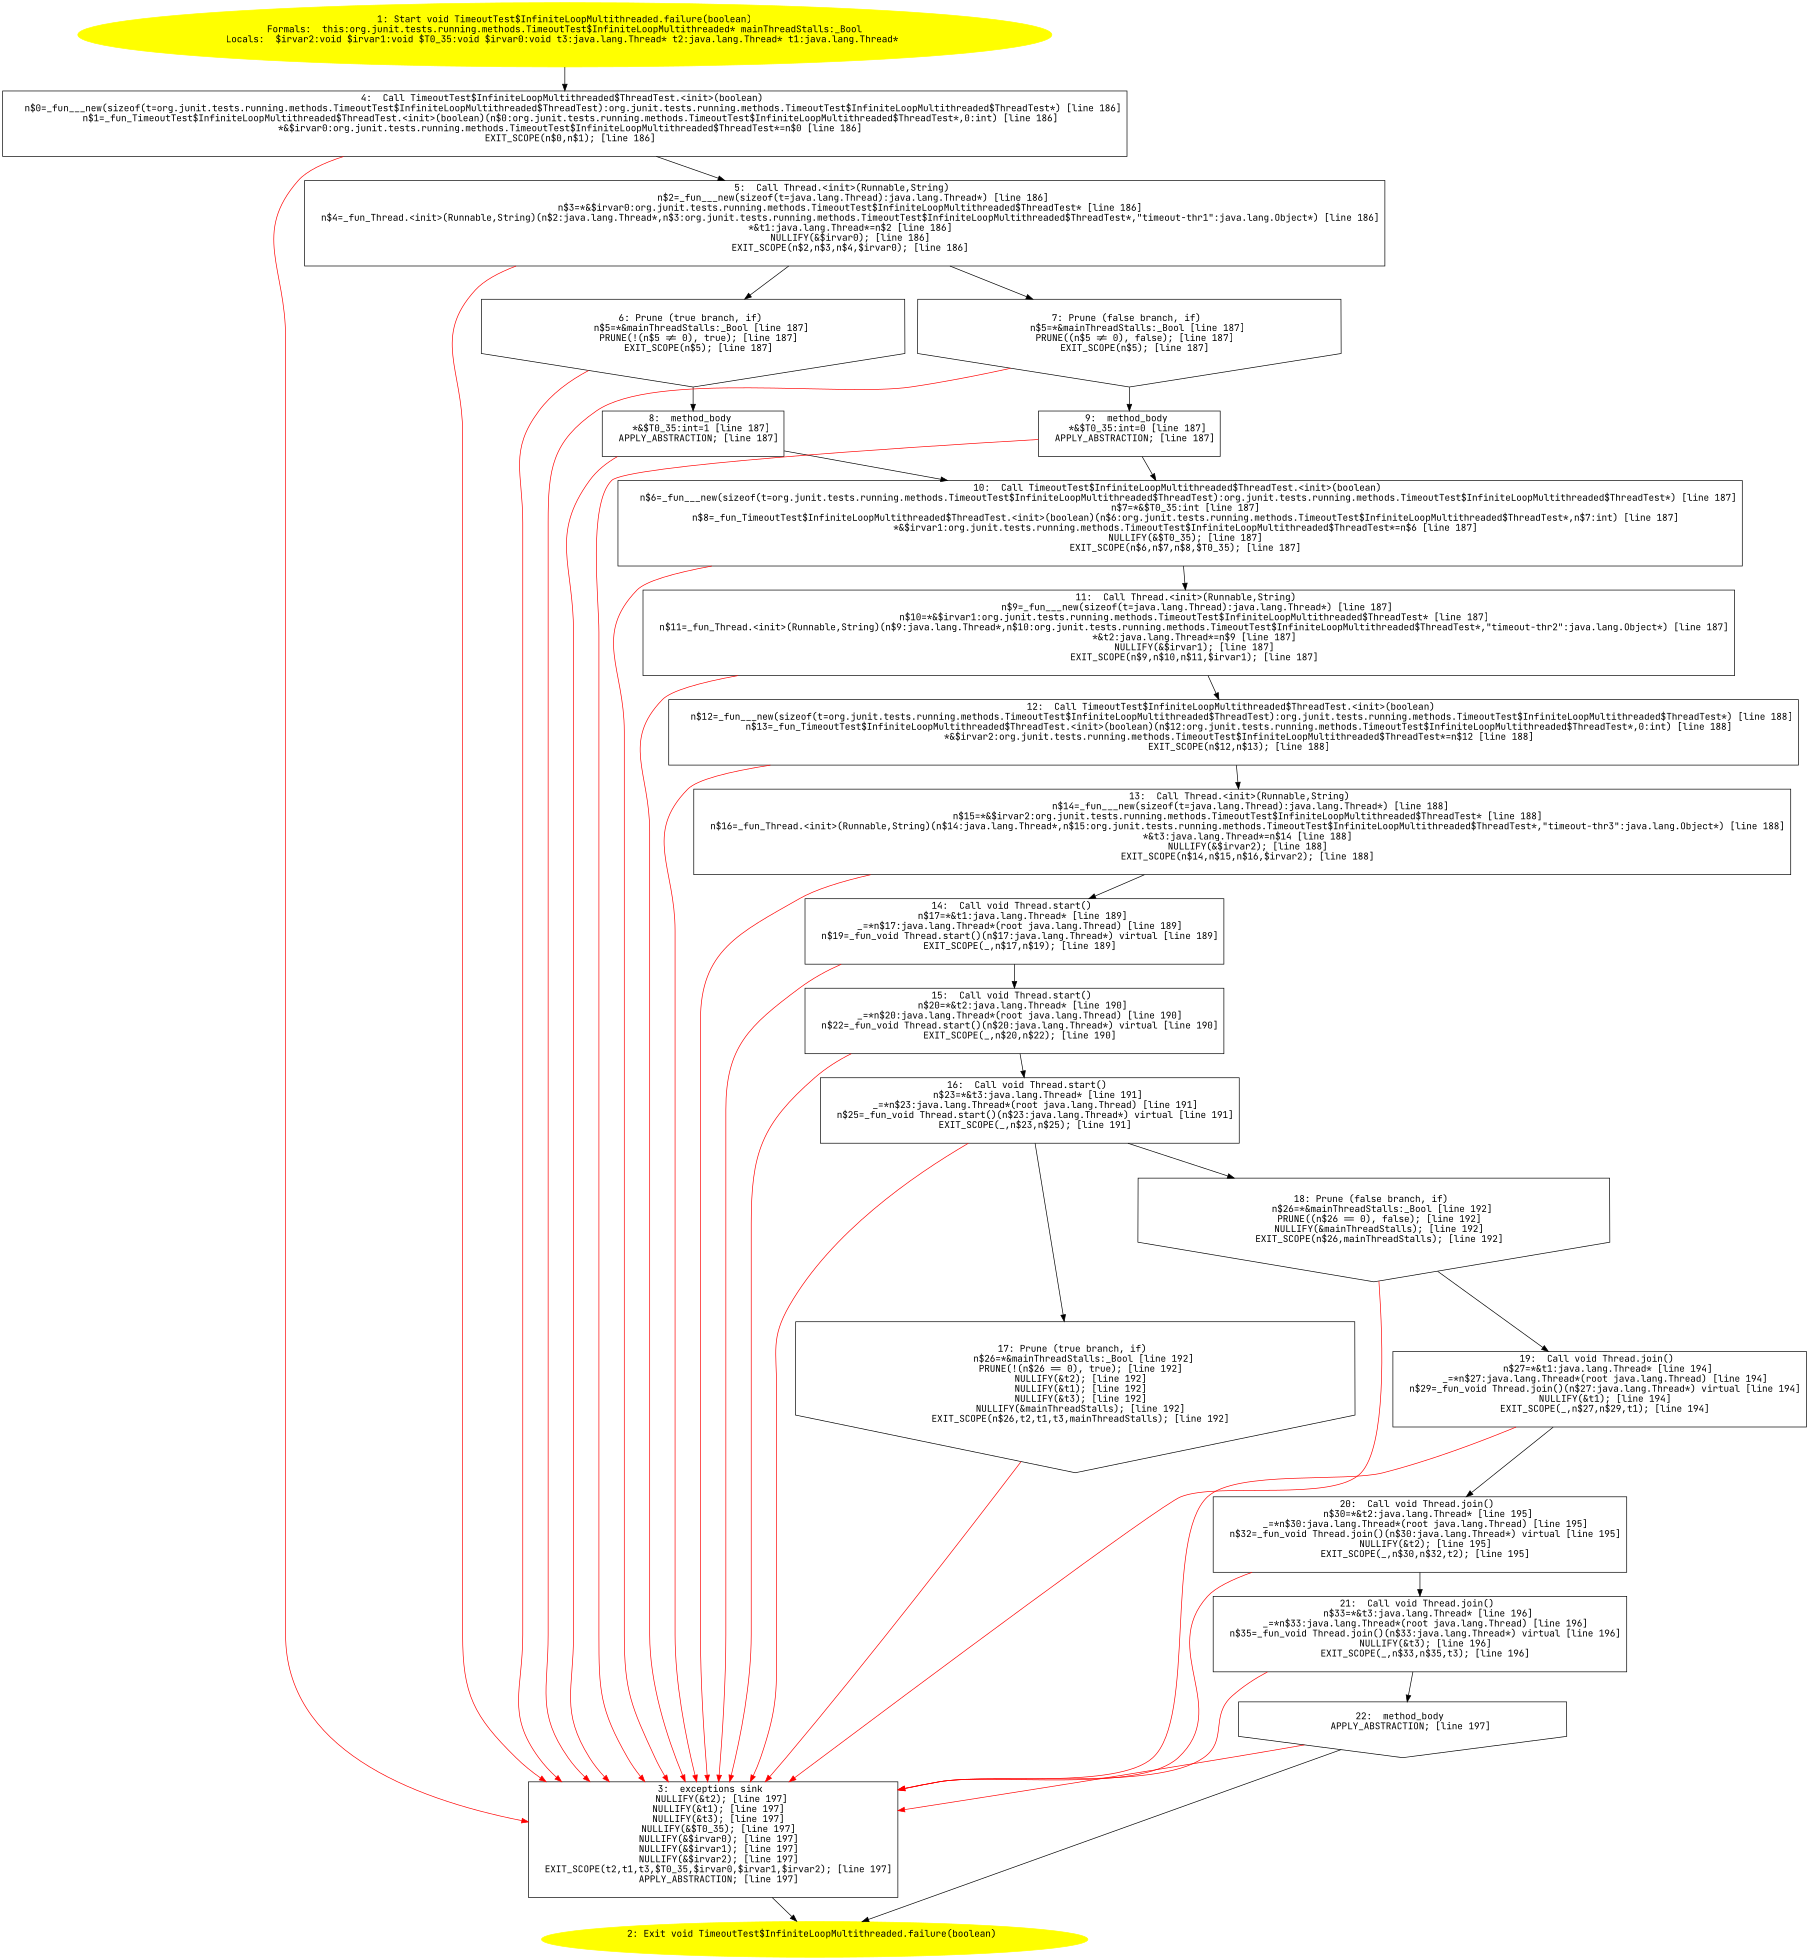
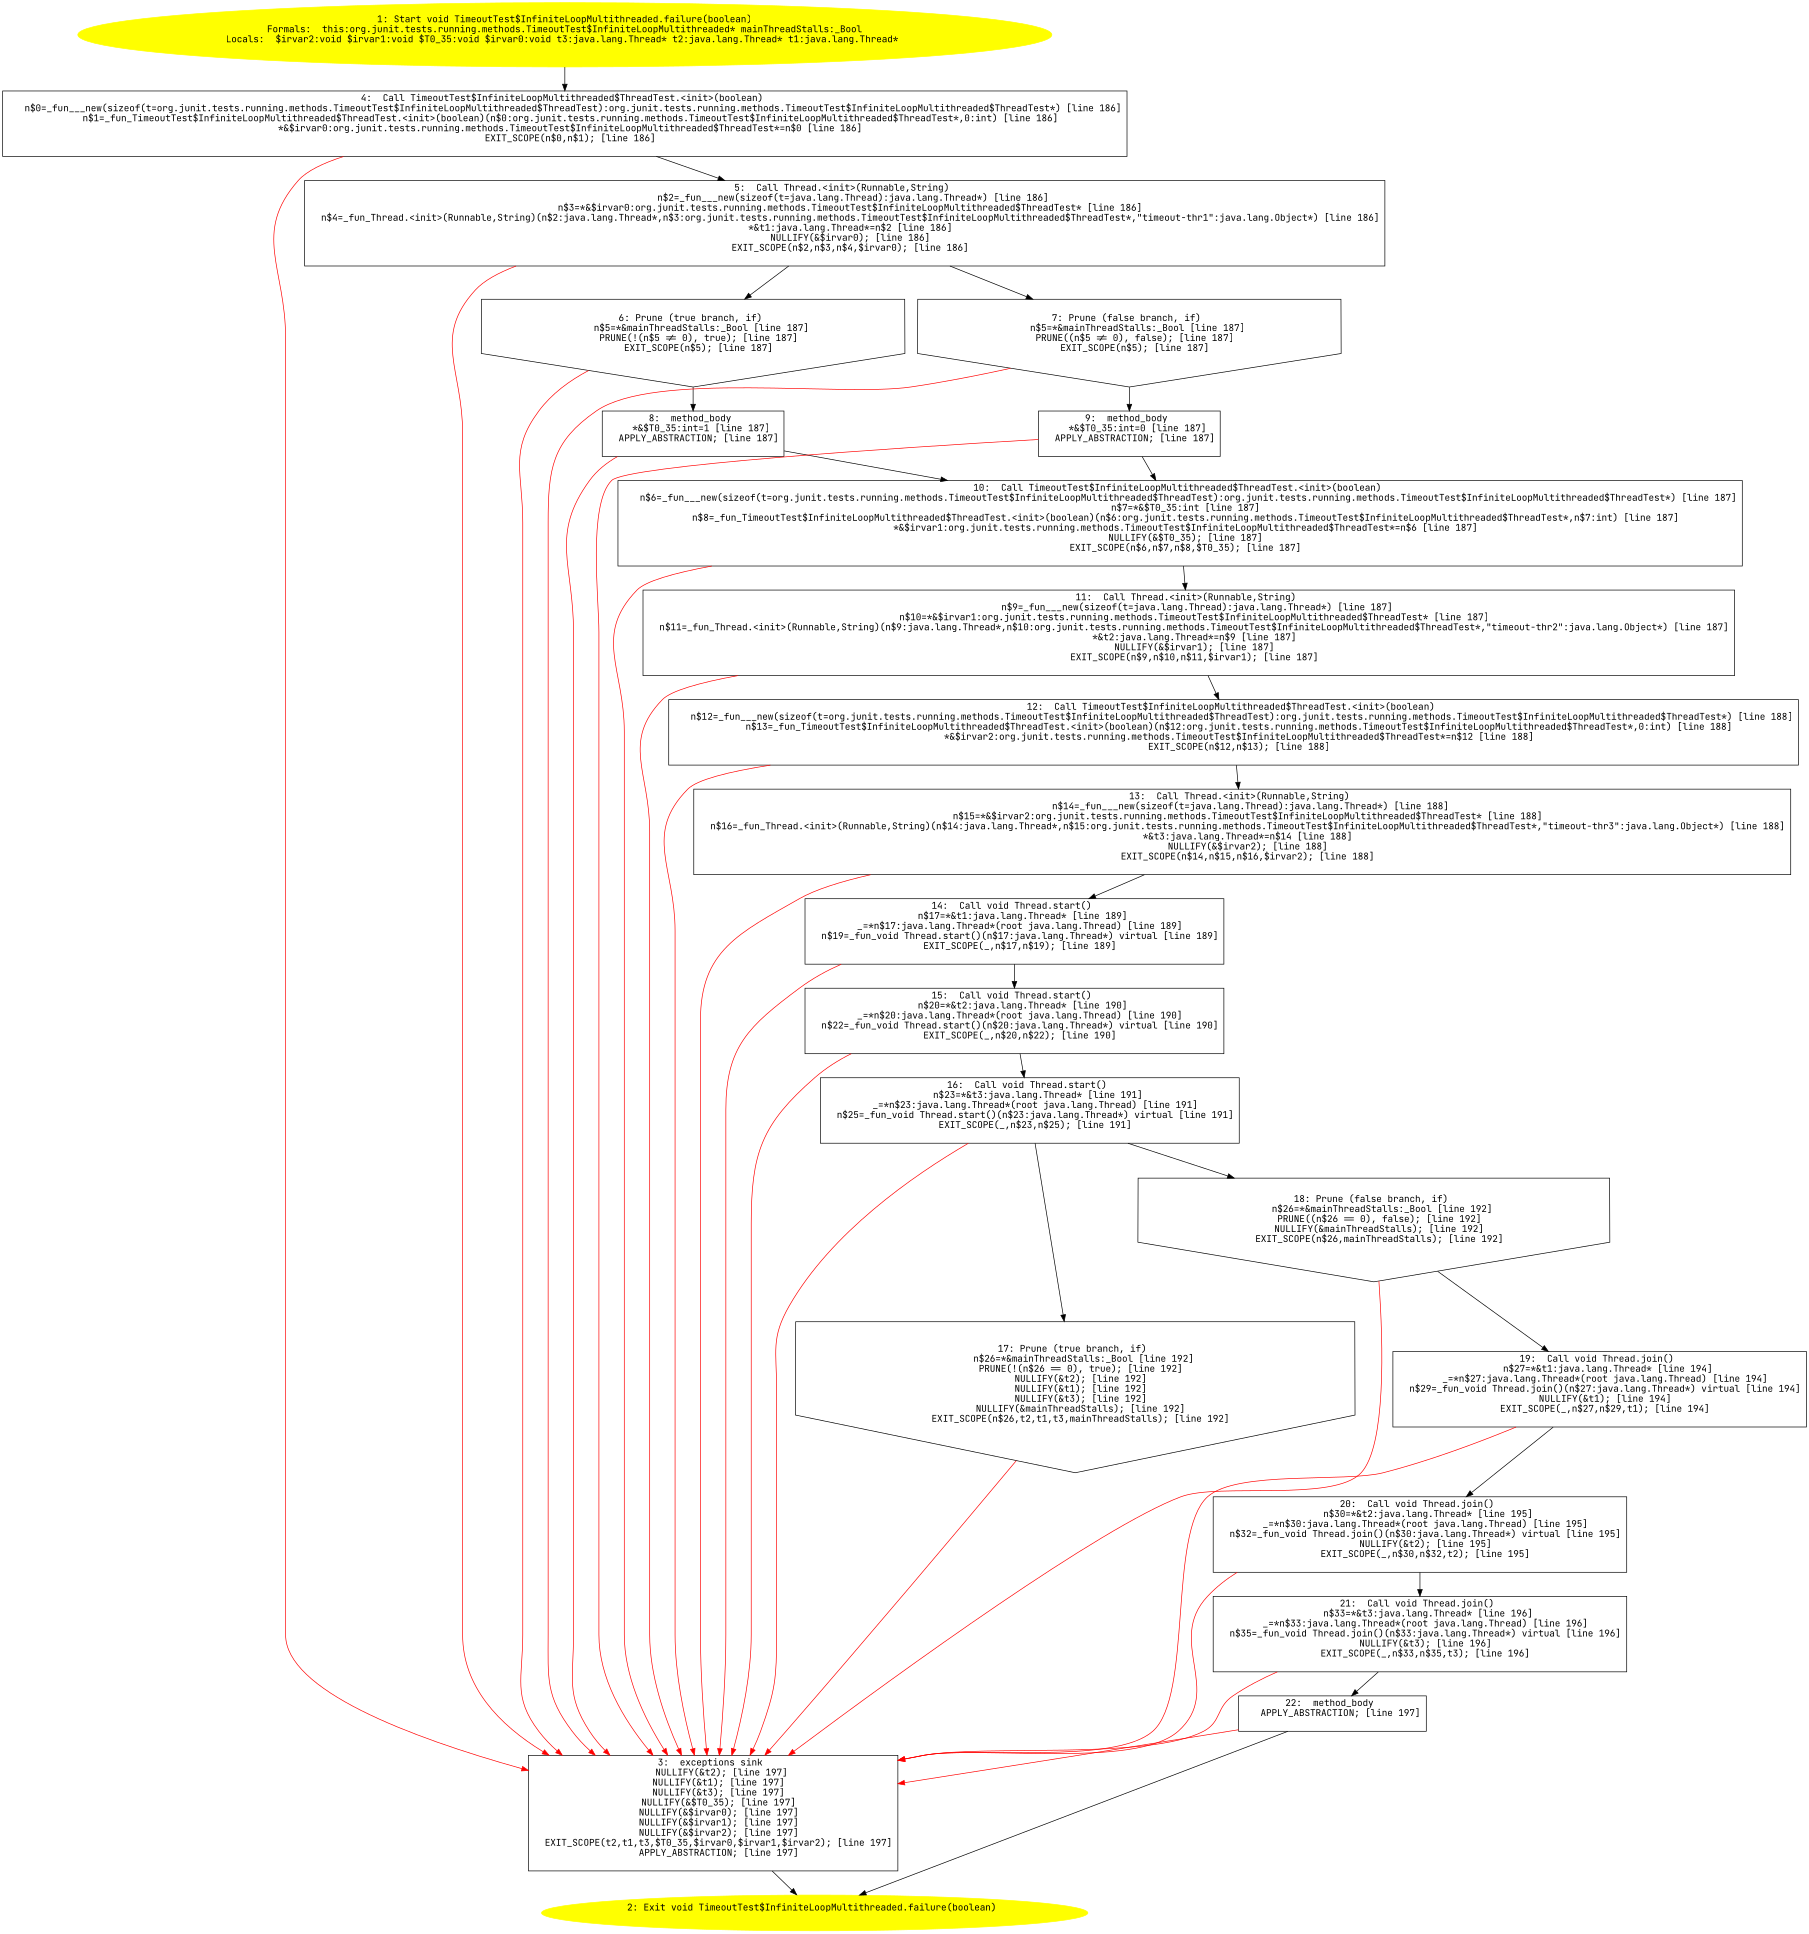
(1403, 1727) -> (1332, 1714)
